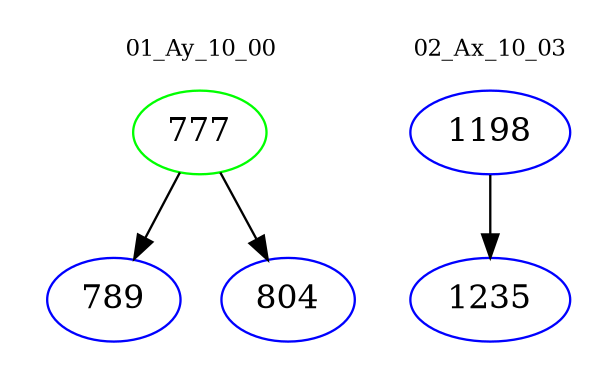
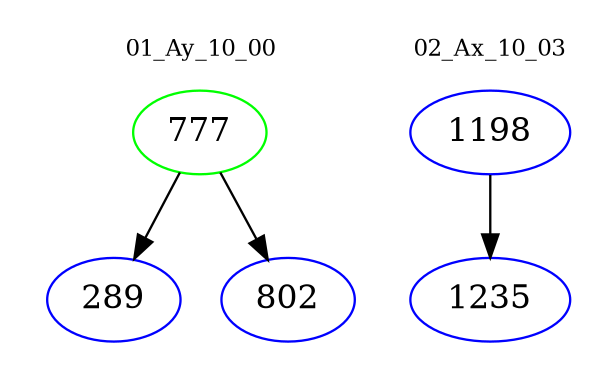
(114, 300) -> (114, 300)
(288, 300) -> (288, 300)
